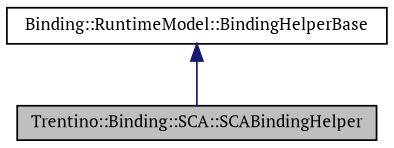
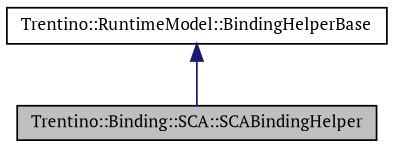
(197, 26) -> (197, 26)
